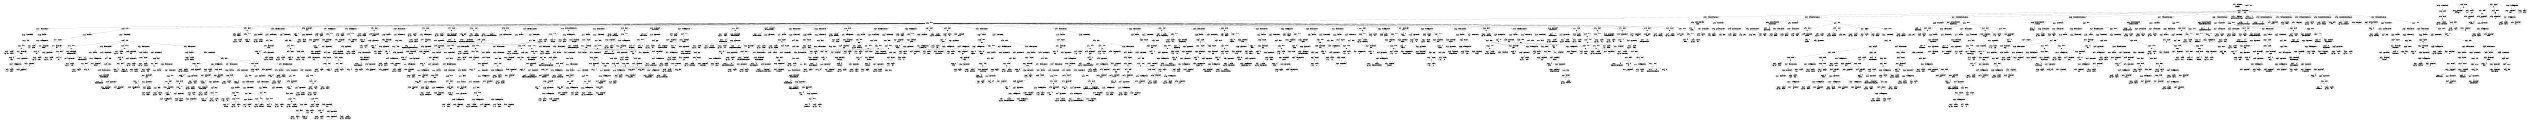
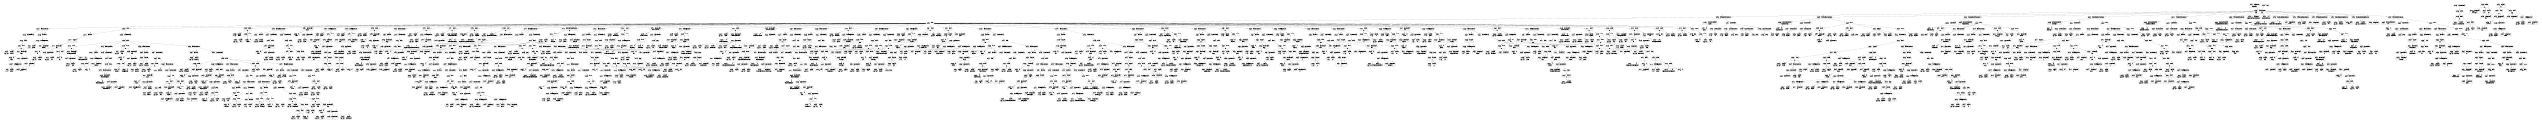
none -> (1364, 41)
none -> (1571, 47)
(39, 58) -> (40, 58)
